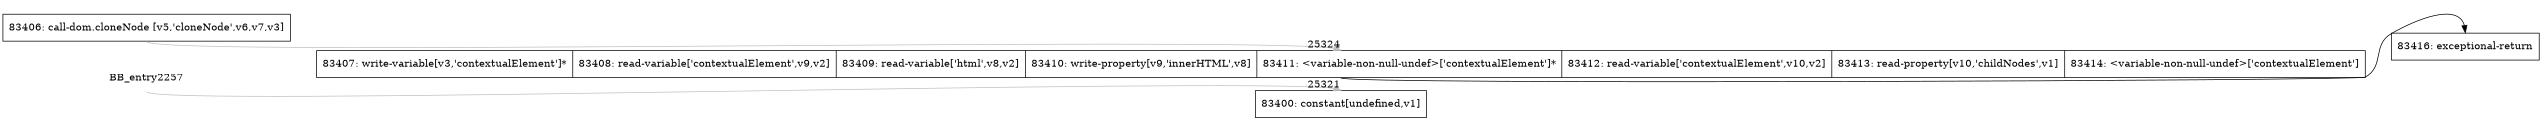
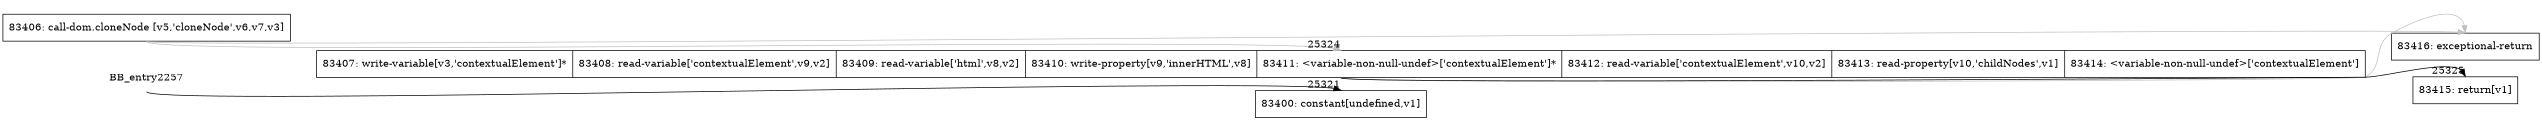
none -> (1302, 37)
(1920, 81) -> (1920, 81)
none -> (2465, 90)
(740, 91) -> (740, 91)
